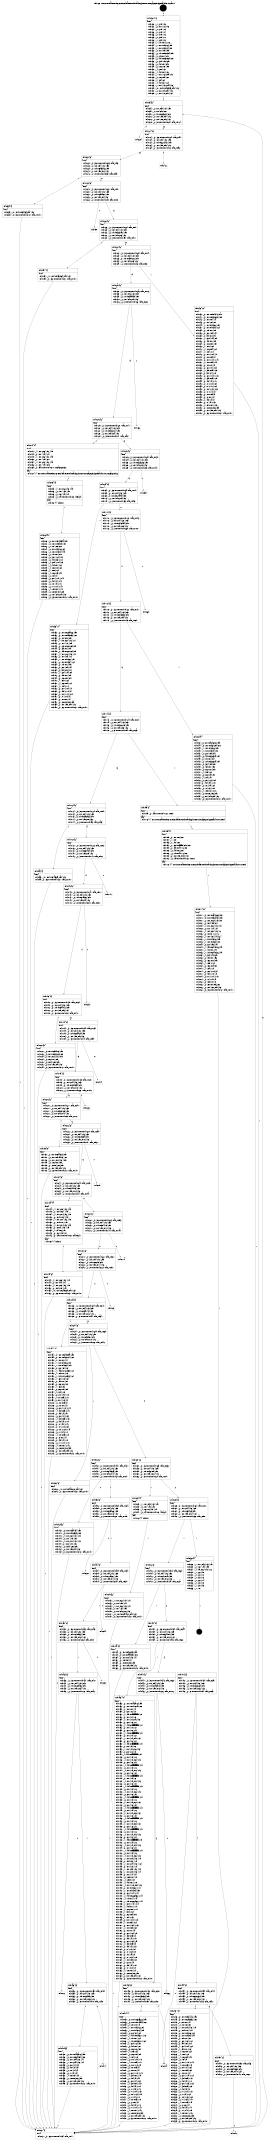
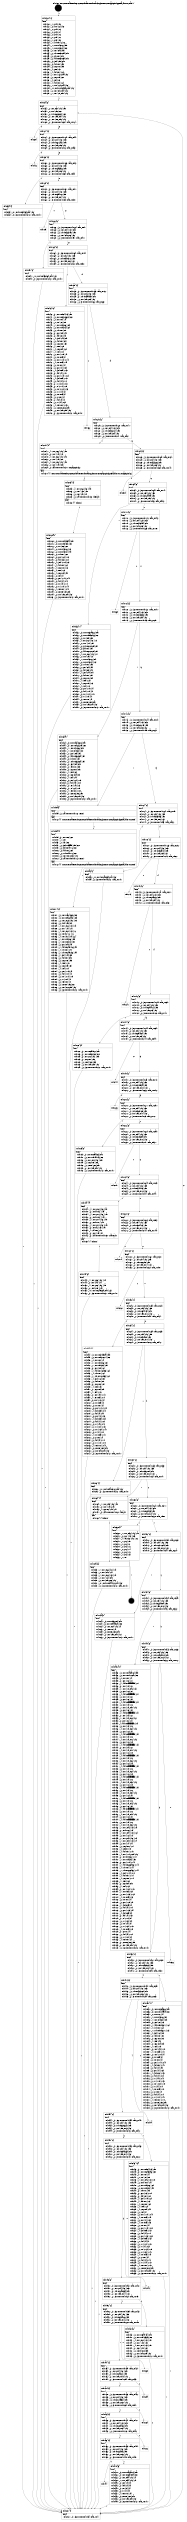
(165, 2033) -> (143, 1975)
none -> (122, 2218)
